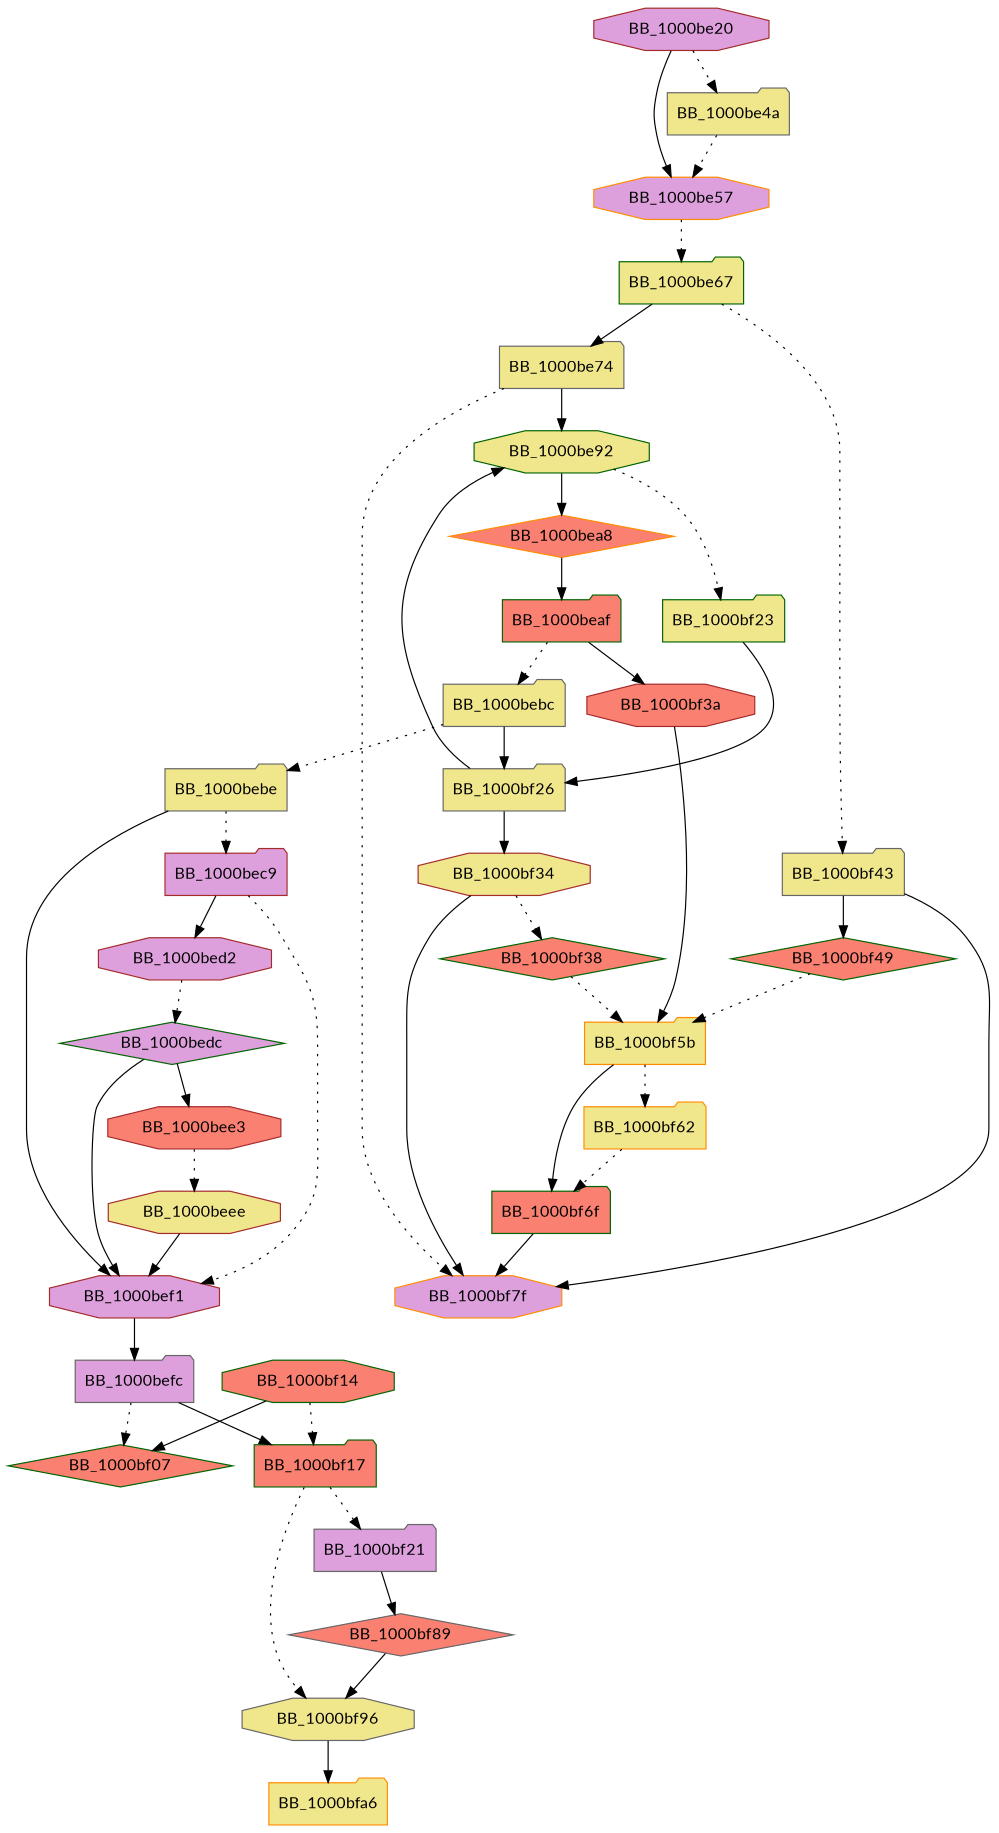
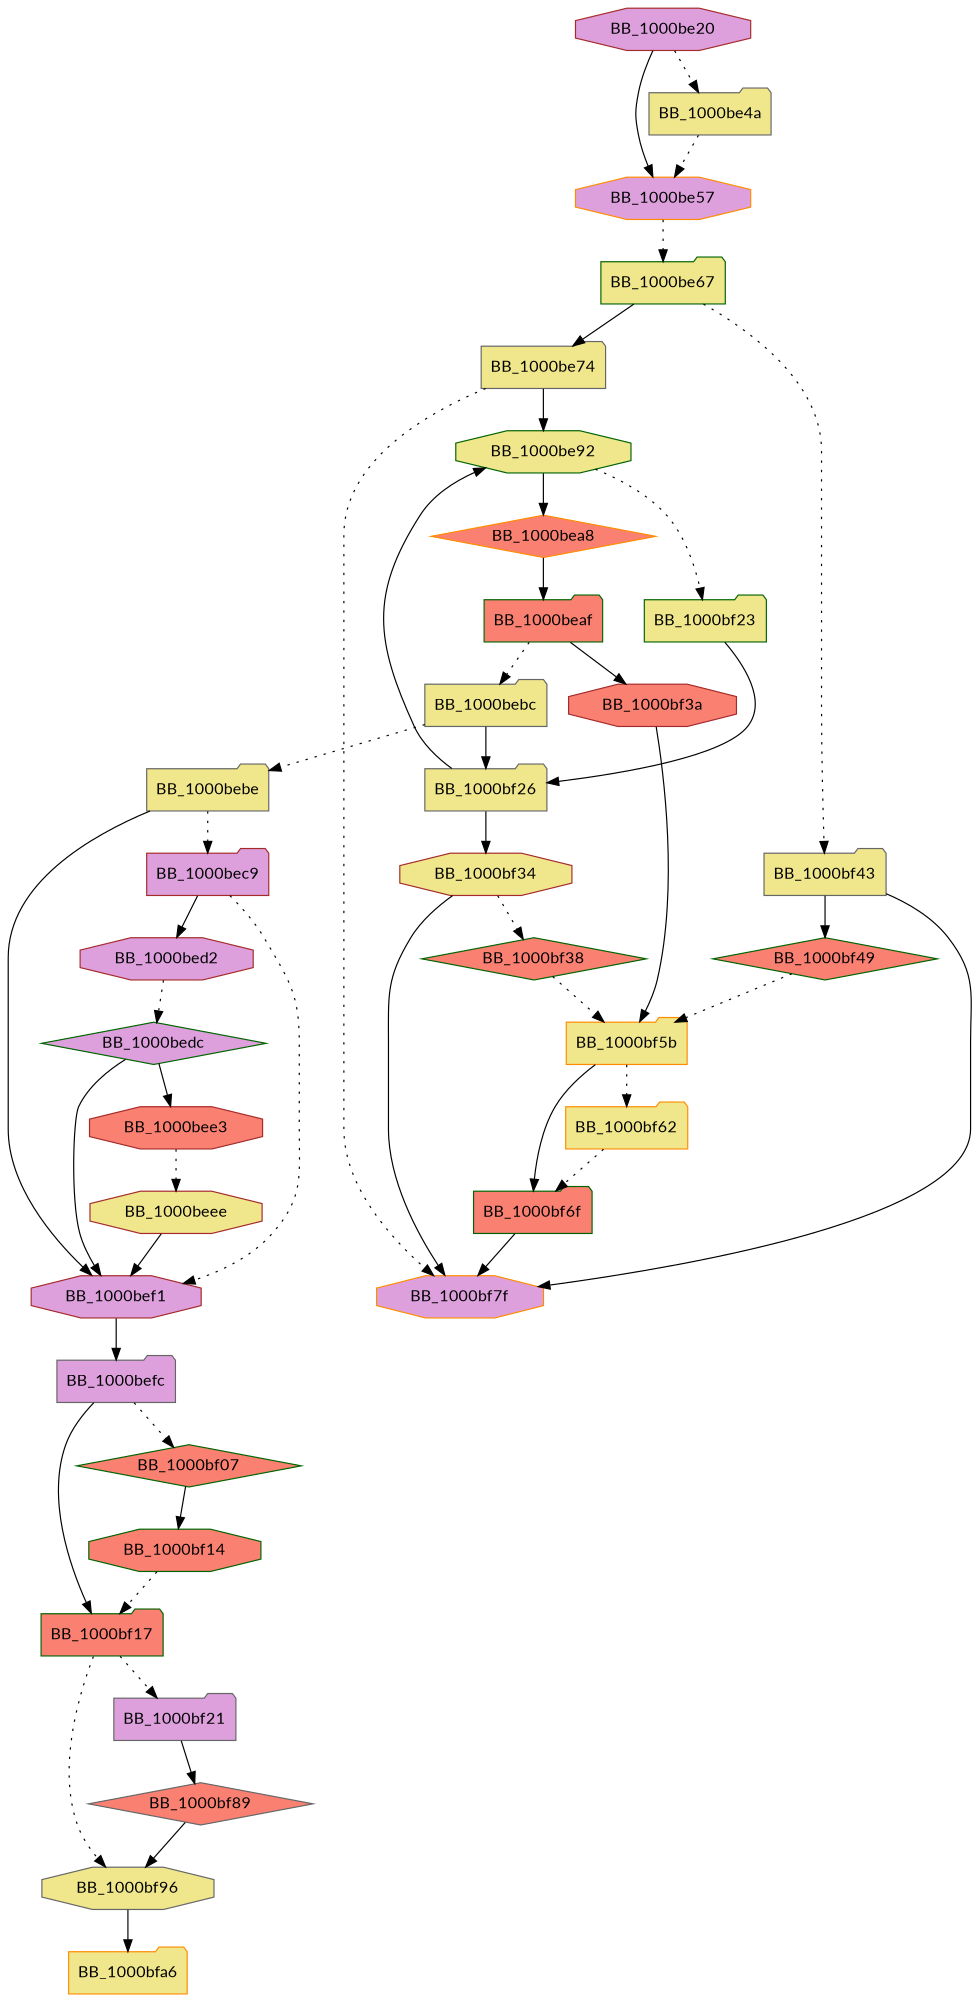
(210, 1426) -> (183, 1502)
